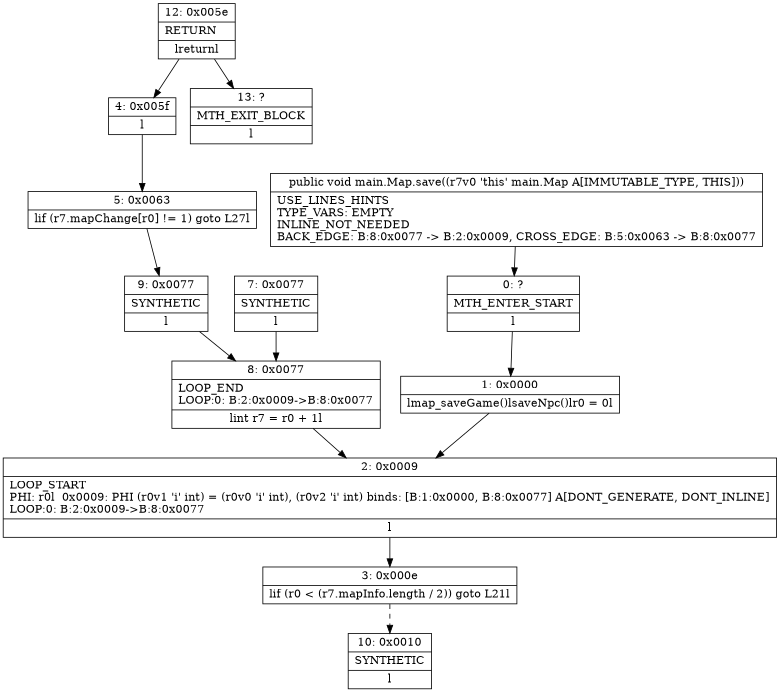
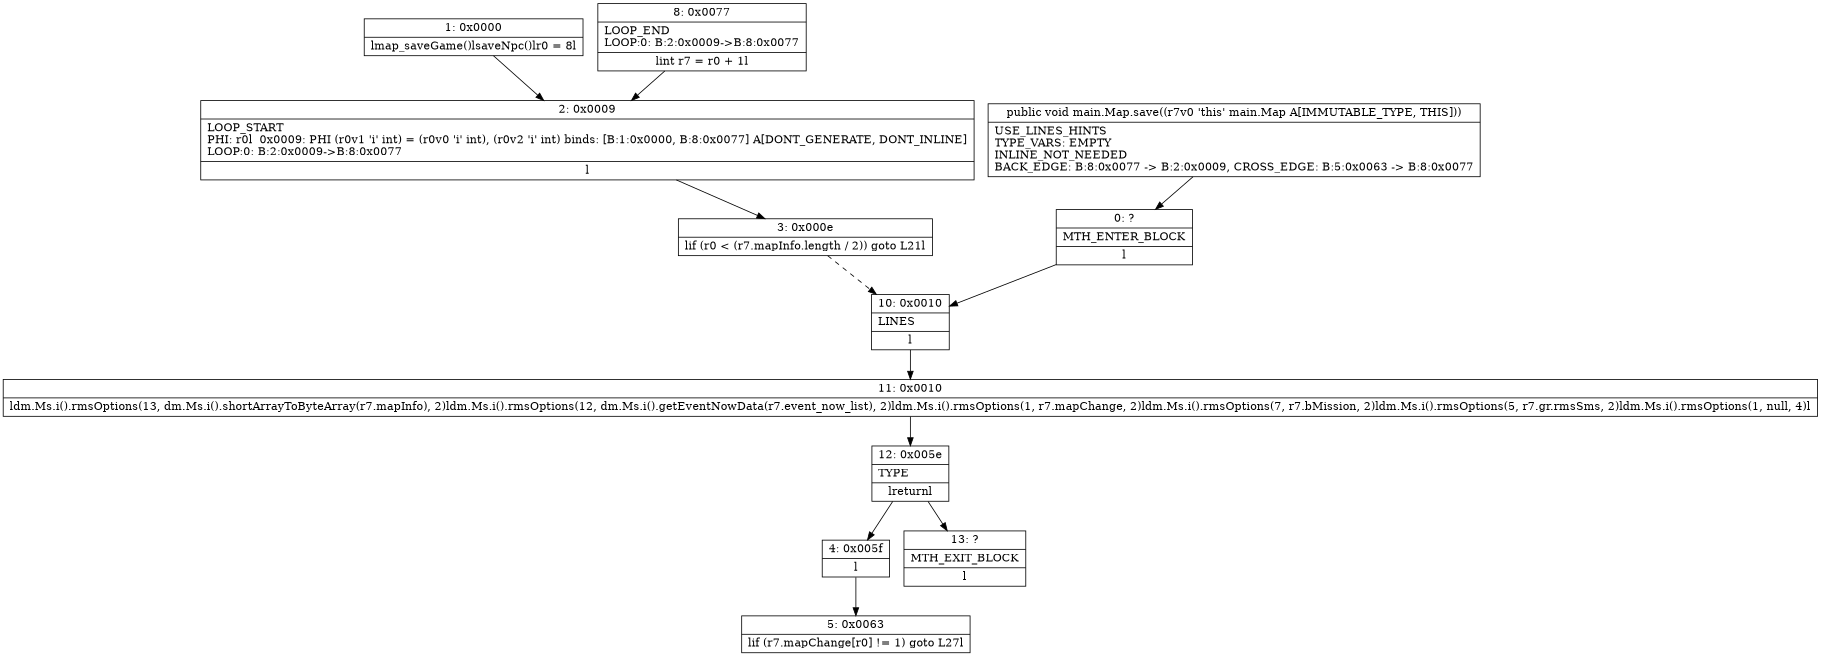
(191, 31) -> (894, 473)
(513, 303) -> (1124, 237)
(166, 304) -> none
(276, 304) -> none
(512, 350) -> (1007, 284)
none -> (910, 398)
(510, 403) -> (474, 46)
(390, 661) -> (897, 322)
